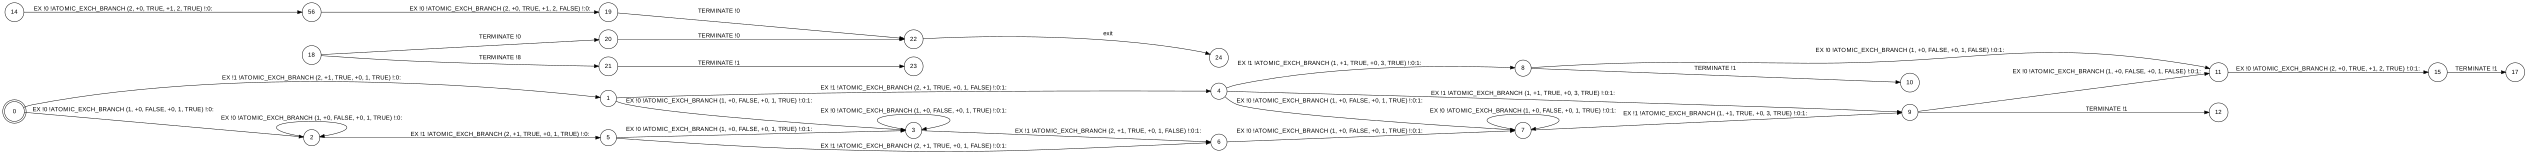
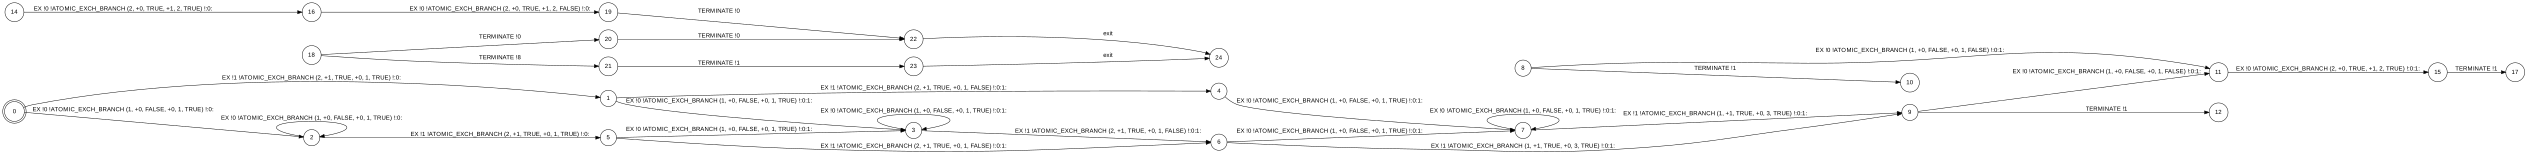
(312, 12) -> (312, 12)
none -> (1064, 63)
(1368, 69) -> none
(1562, 101) -> (1563, 152)
